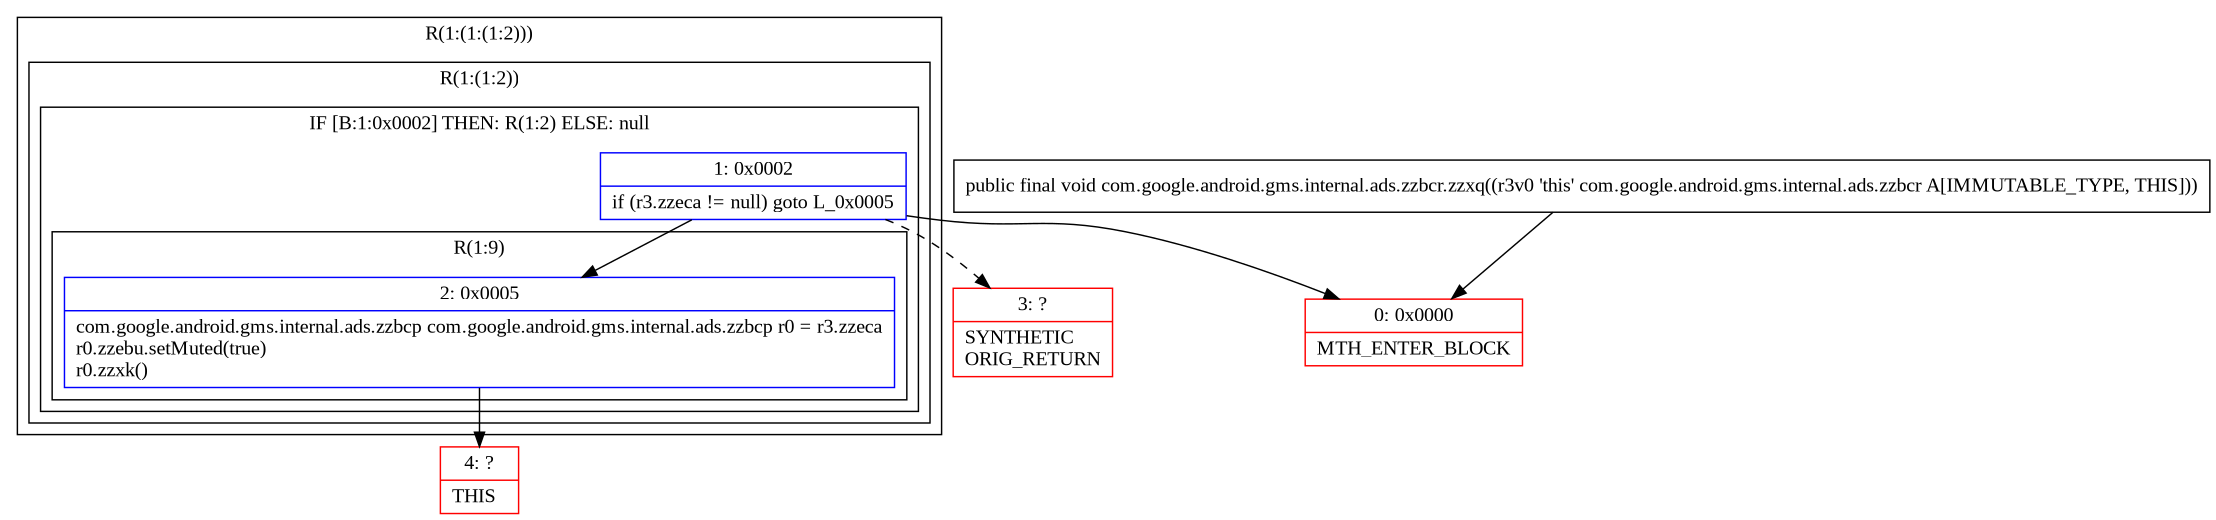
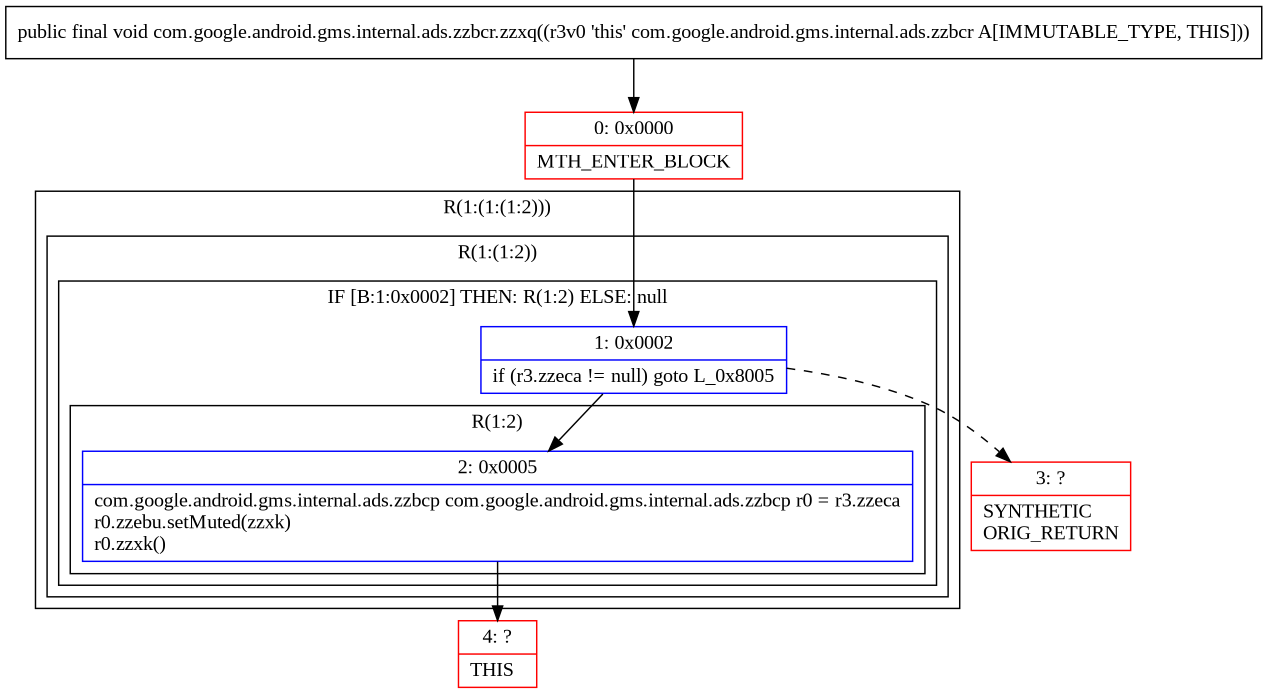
(753, 202) -> (634, 376)
(1120, 231) -> (634, 245)
(479, 248) -> (498, 422)
(172, 348) -> (193, 522)
